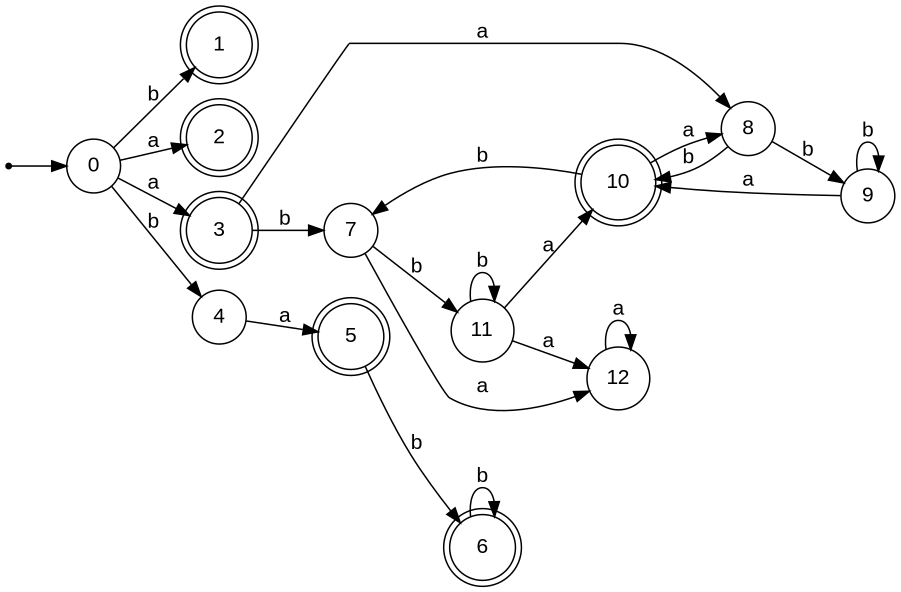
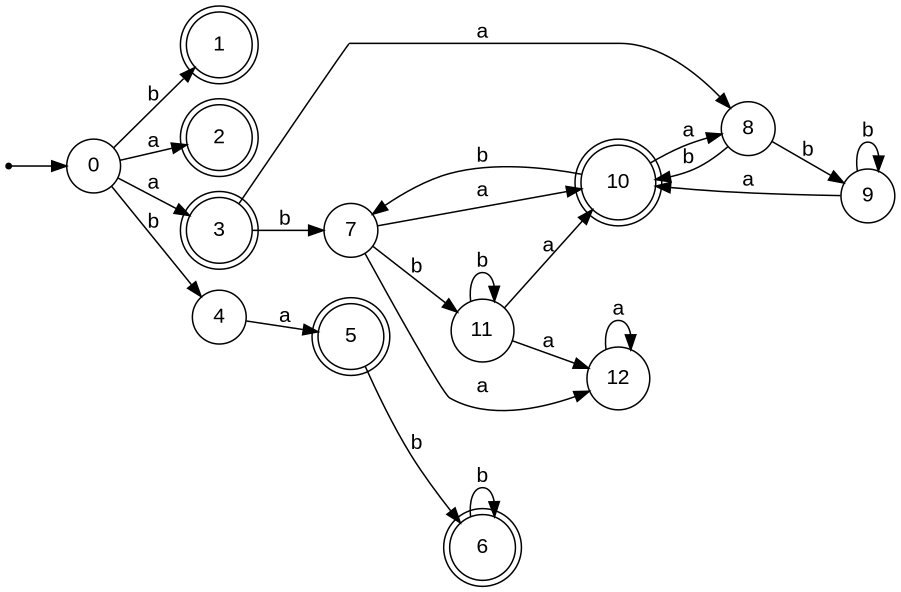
none -> (472, 209)
